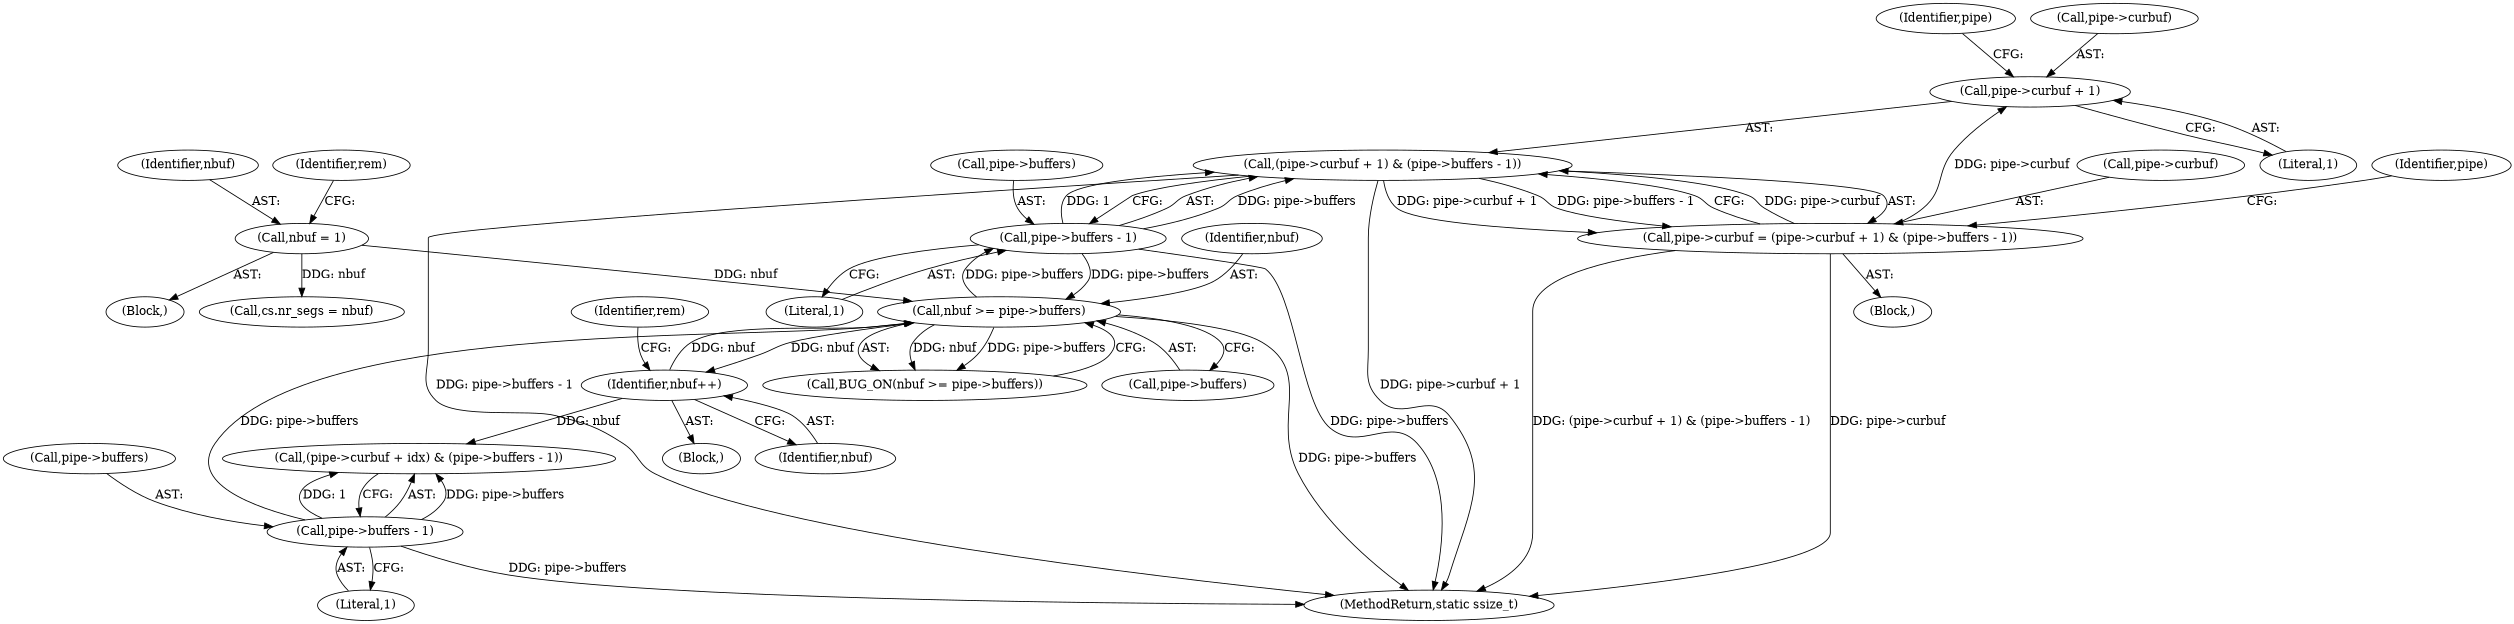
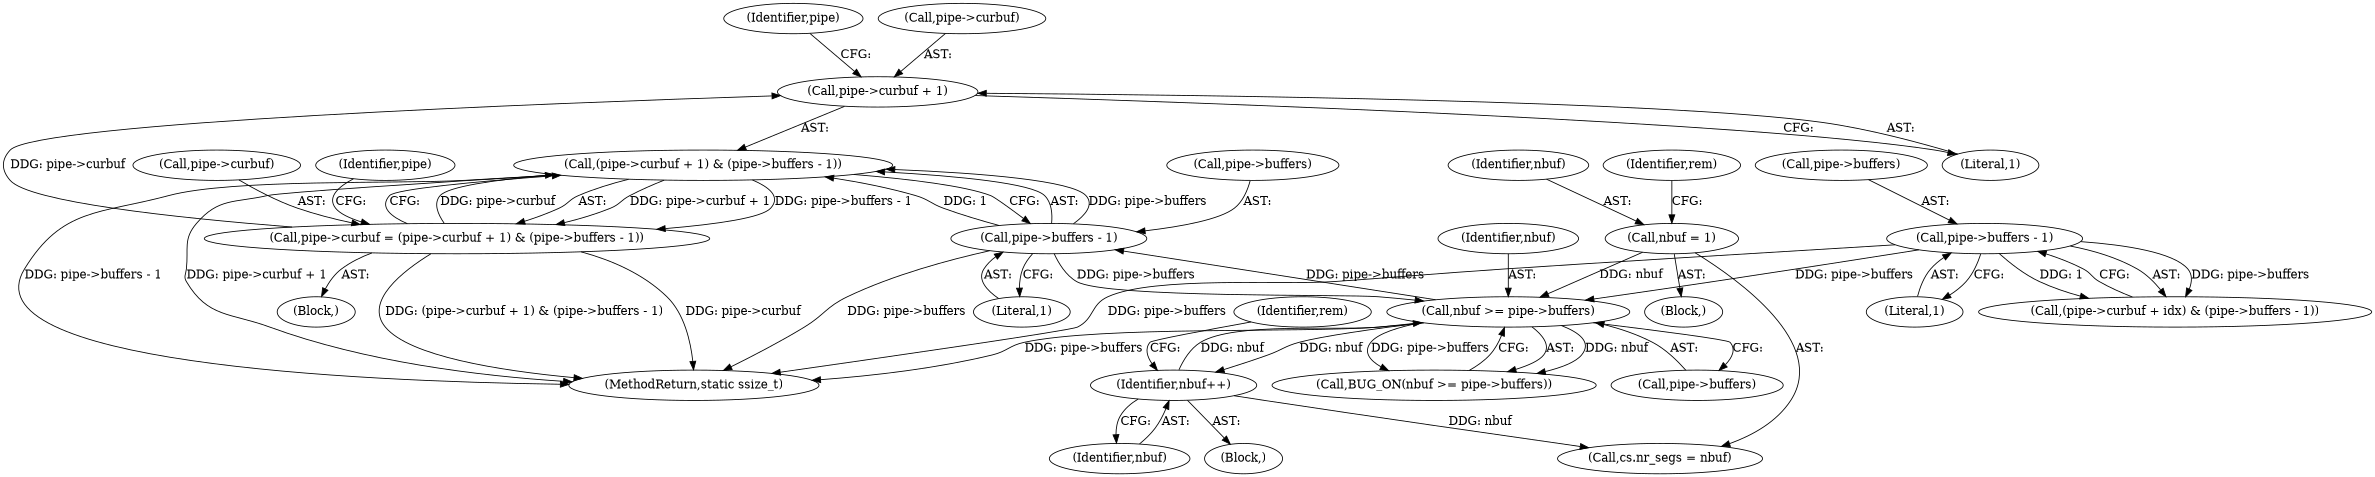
(334, 275) -> (1812, 349)
(549, 420) -> (1407, 422)
